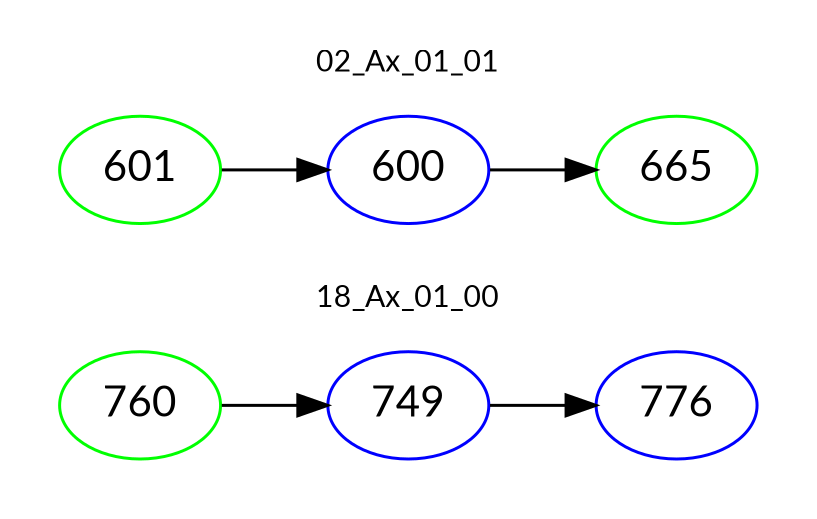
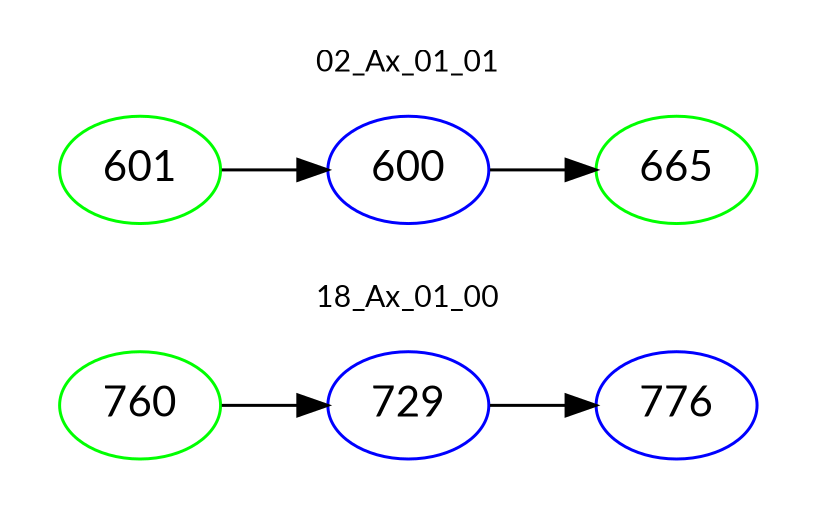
(408, 405) -> (408, 405)
